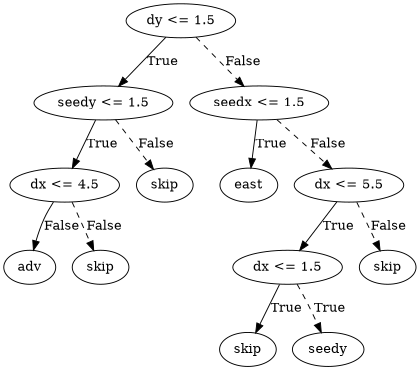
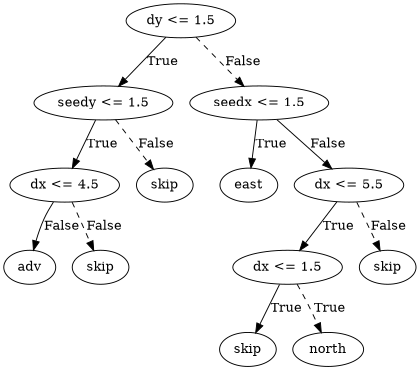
(301, 141) -> (301, 141)
(328, 349) -> (328, 349)
